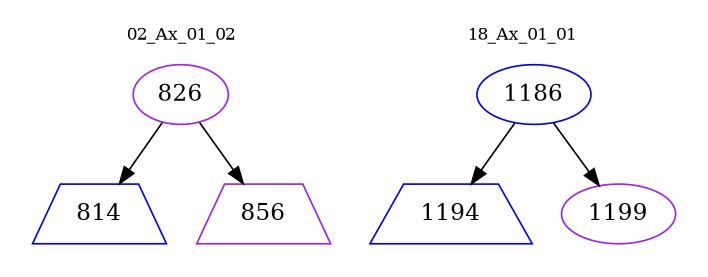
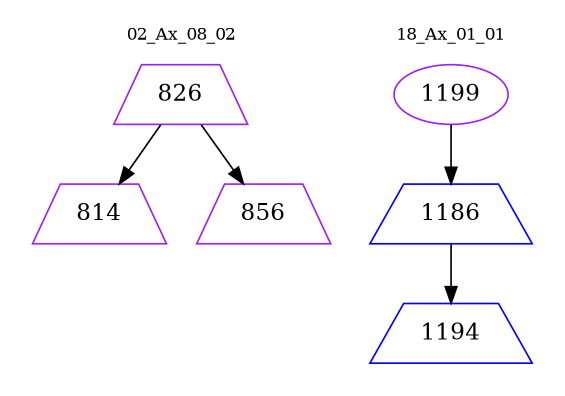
(182, 36) -> (182, 36)
(181, 95) -> (181, 95)
(534, 95) -> (451, 214)
(571, 148) -> (451, 146)
(100, 214) -> (100, 214)
